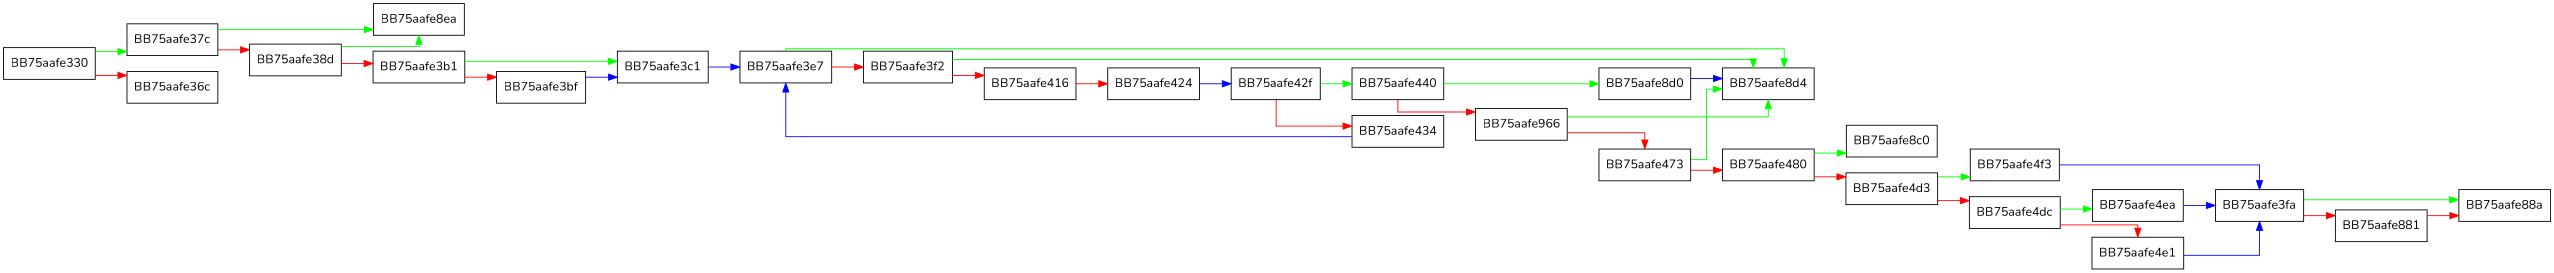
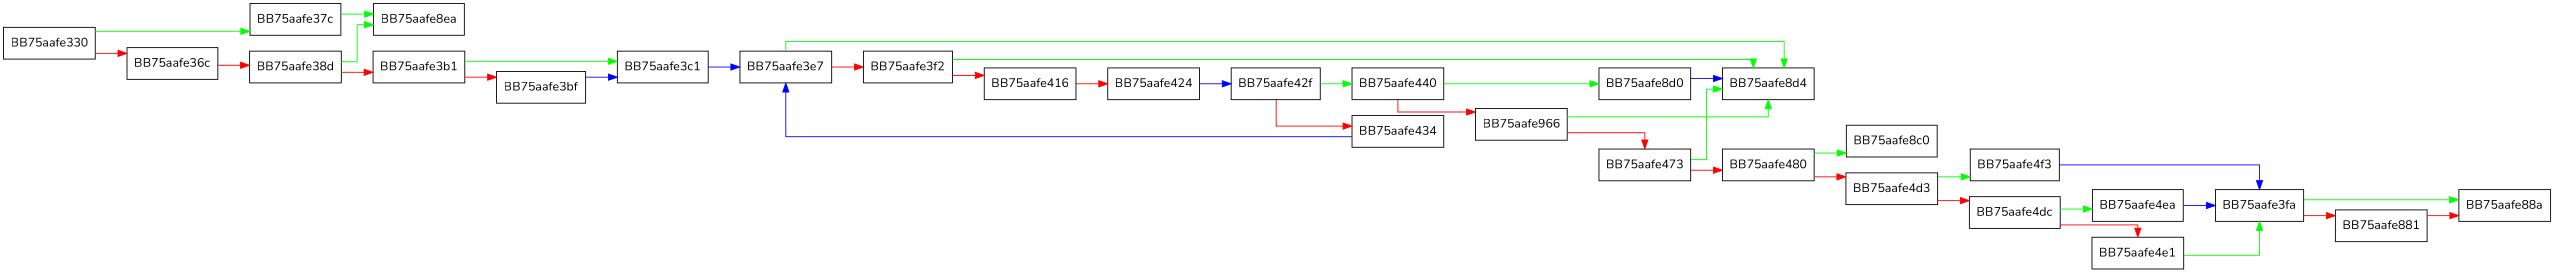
(229, 50) -> (229, 65)
(2234, 255) -> (2234, 255)
